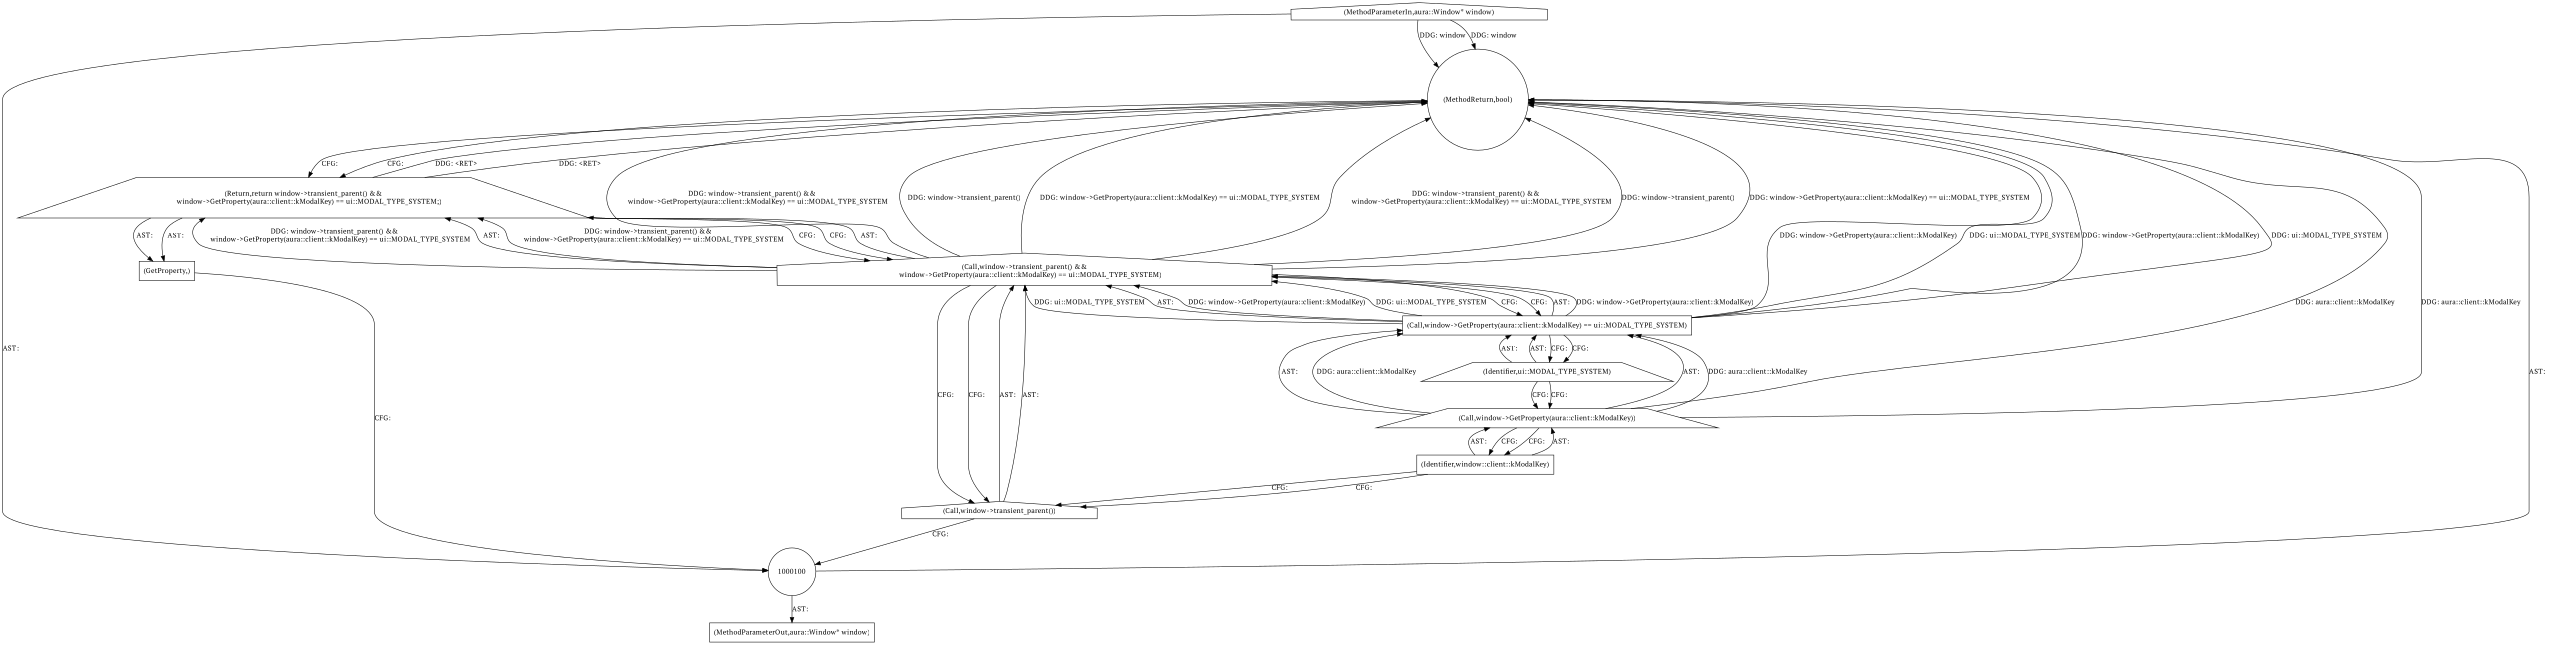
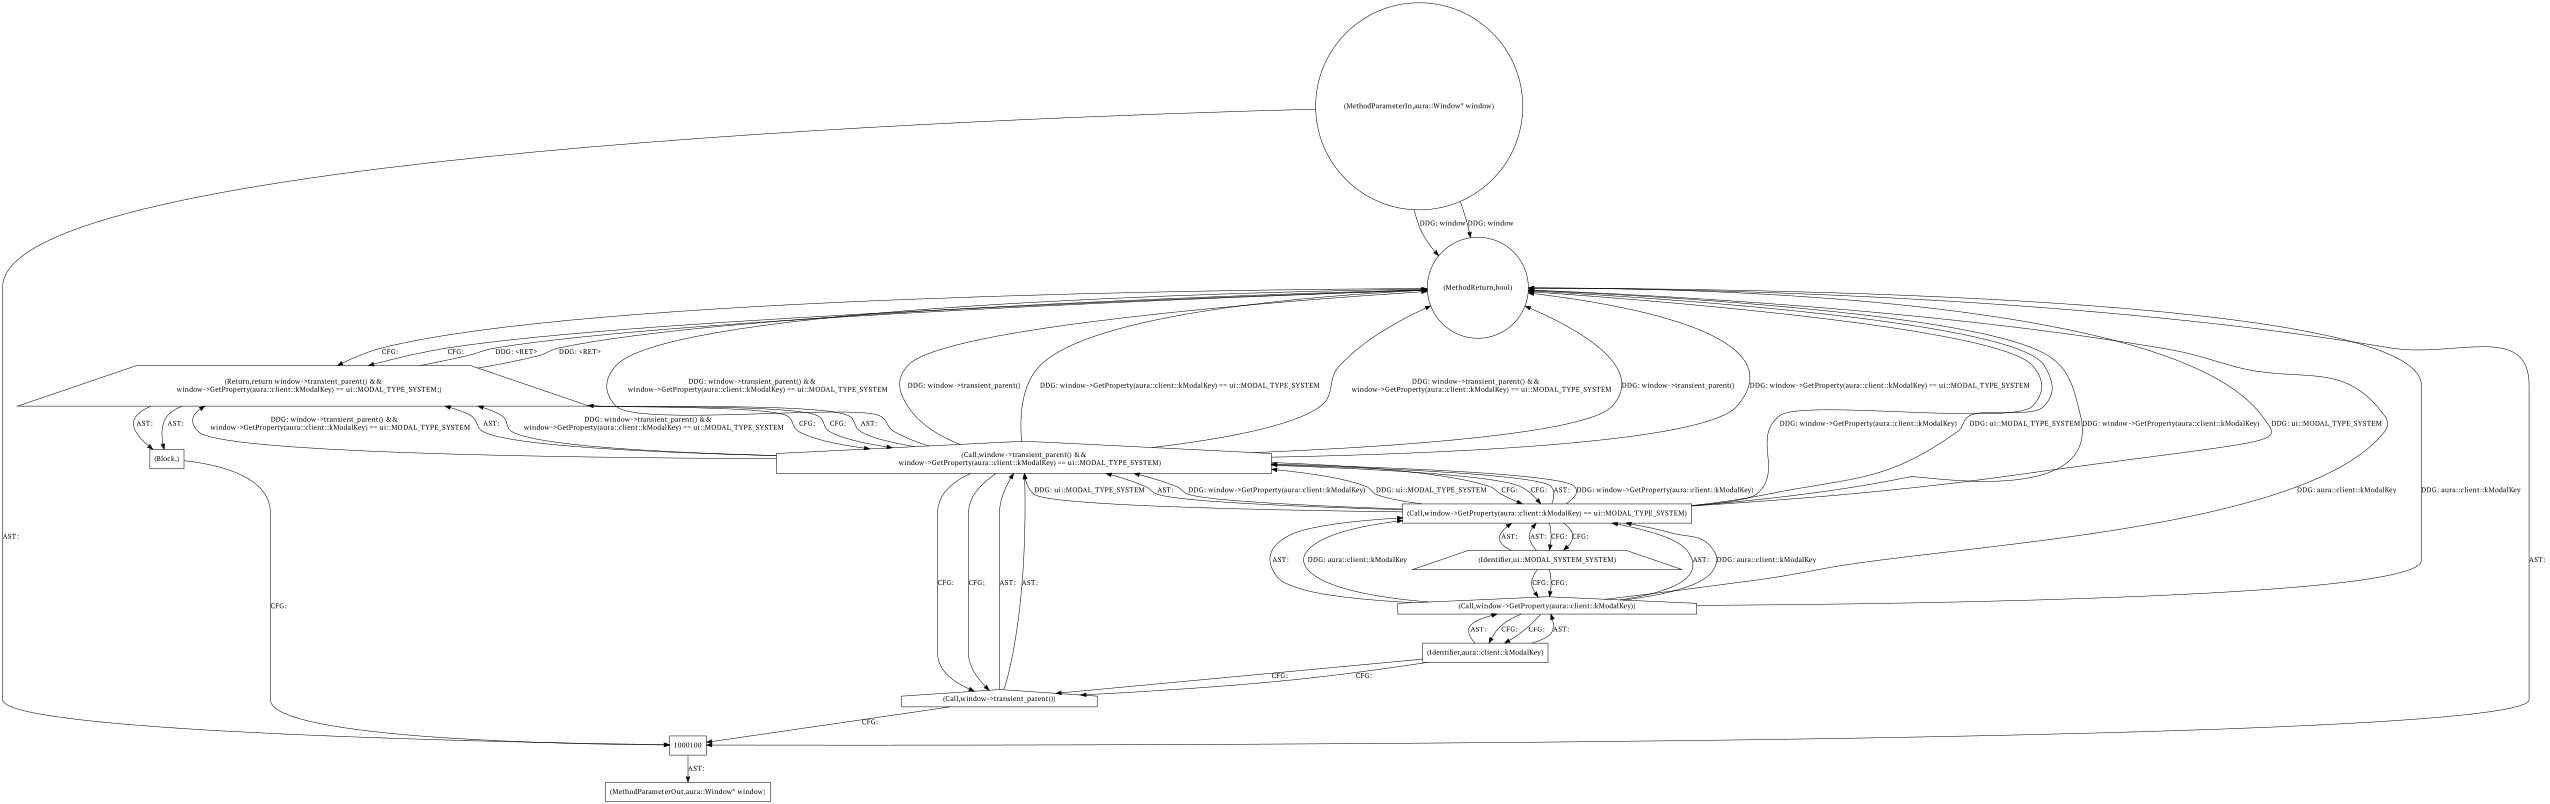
(1419, 12) -> (1419, 106)
(167, 271) -> (167, 459)
(1547, 372) -> (1547, 560)
(1547, 418) -> (1547, 606)
(1485, 465) -> (1485, 653)
(2341, 536) -> (2292, 726)
(792, 572) -> (688, 746)
